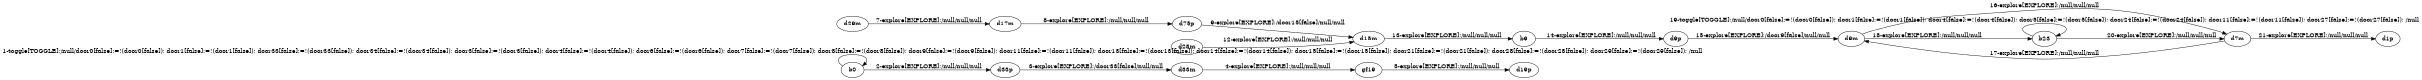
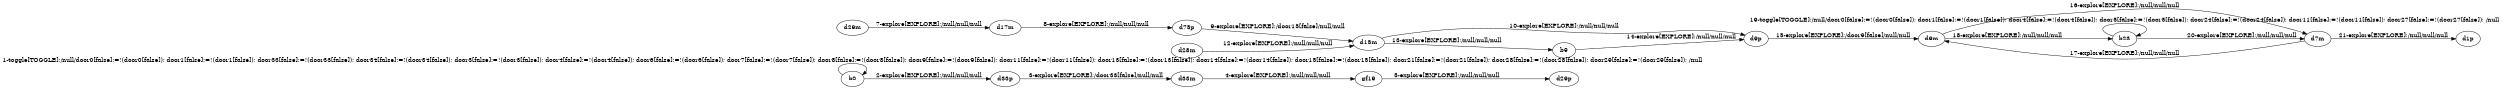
none -> (1561, 32)
(1524, 70) -> (1564, 79)
